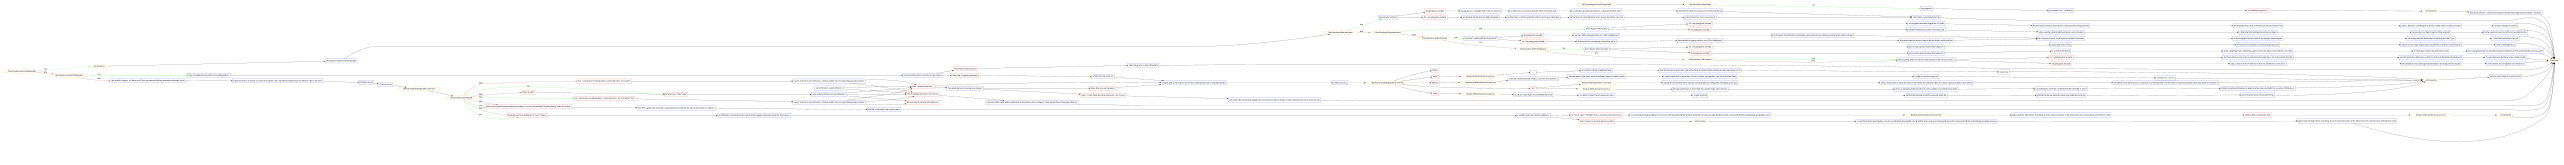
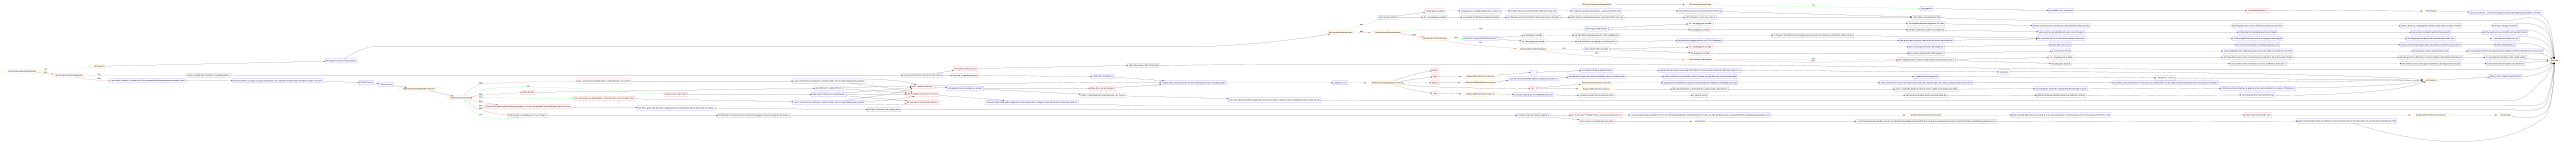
(599, 93) -> (674, 90)
